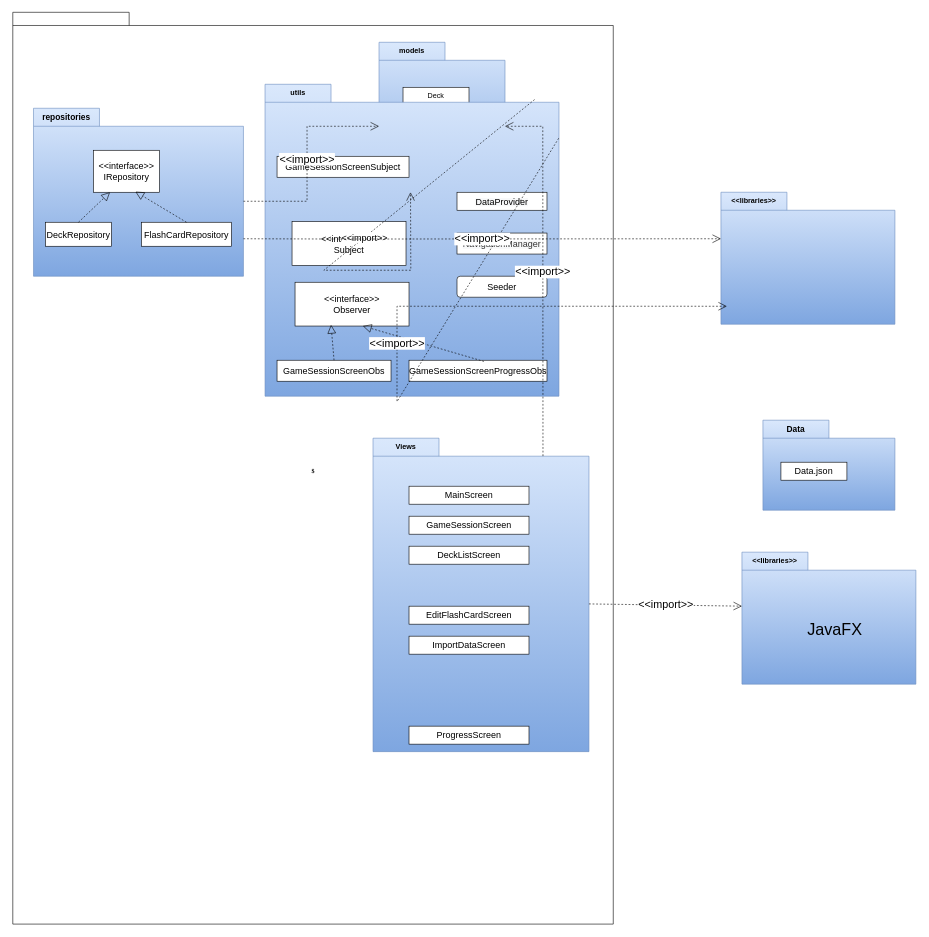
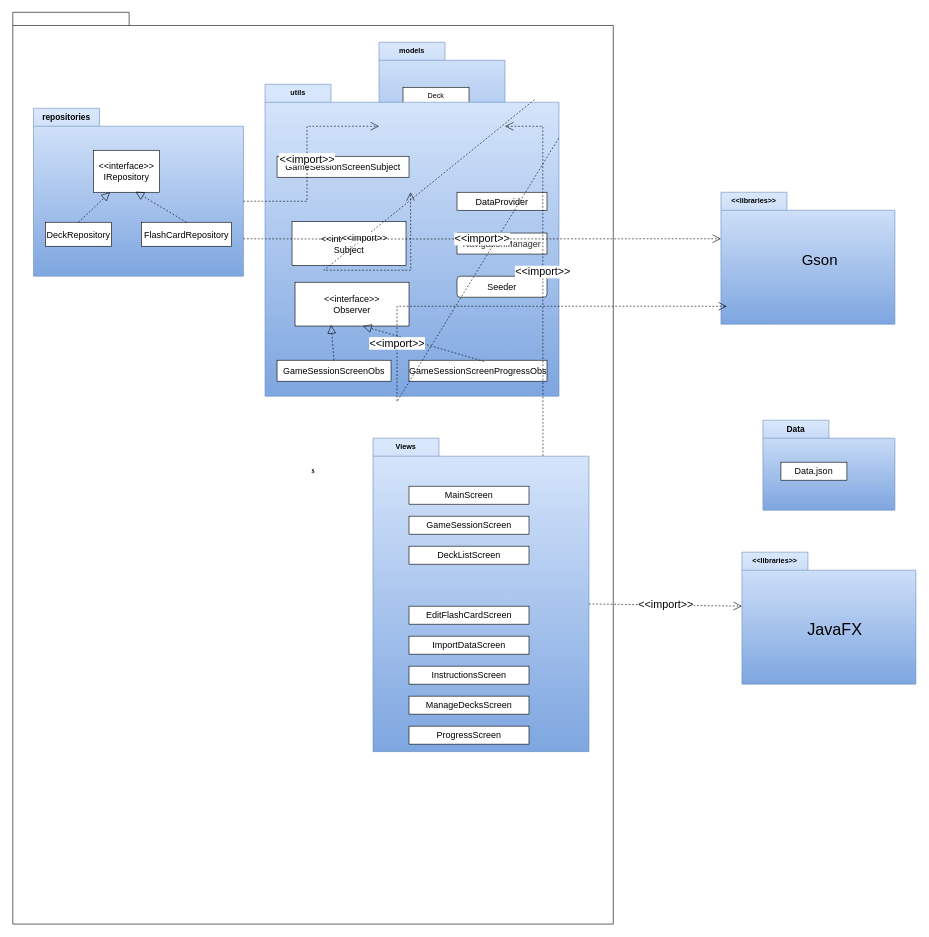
none -> (820, 259)
none -> (469, 675)
none -> (469, 705)
